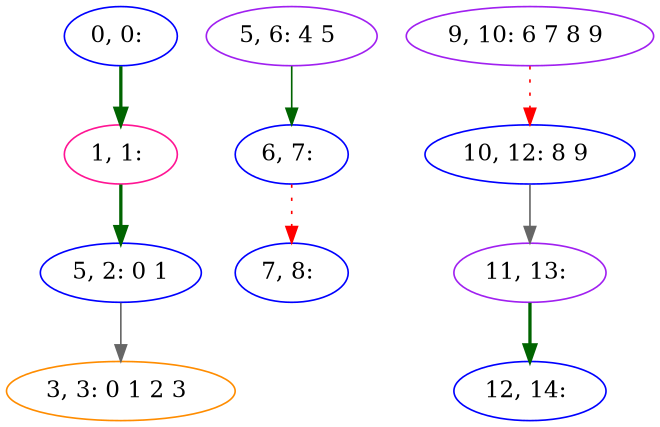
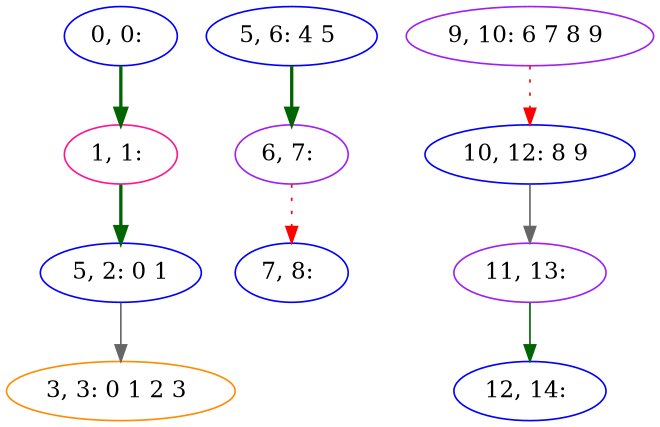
(292, 36) -> (292, 36)
(292, 87) -> (292, 87)
(292, 154) -> (292, 154)
(530, 324) -> (530, 324)
